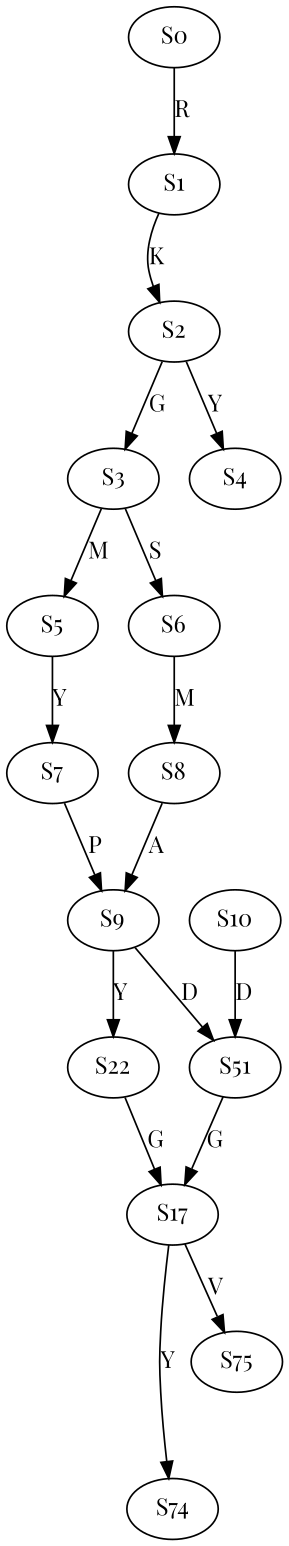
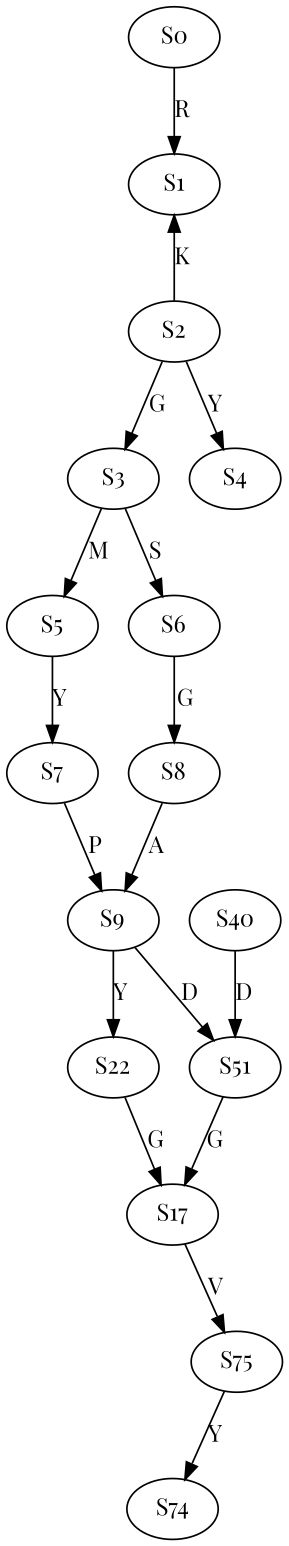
(148, 249) -> (174, 267)
(185, 700) -> (185, 700)
(235, 920) -> (235, 920)
(160, 1353) -> (208, 1427)
